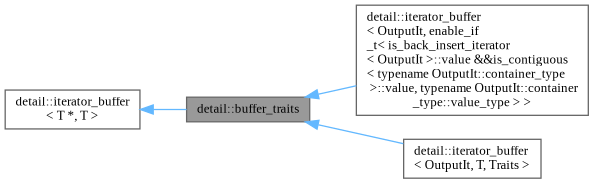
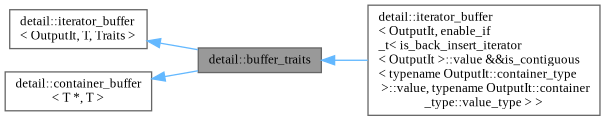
(73, 109) -> (78, 91)
(361, 134) -> (179, 46)
